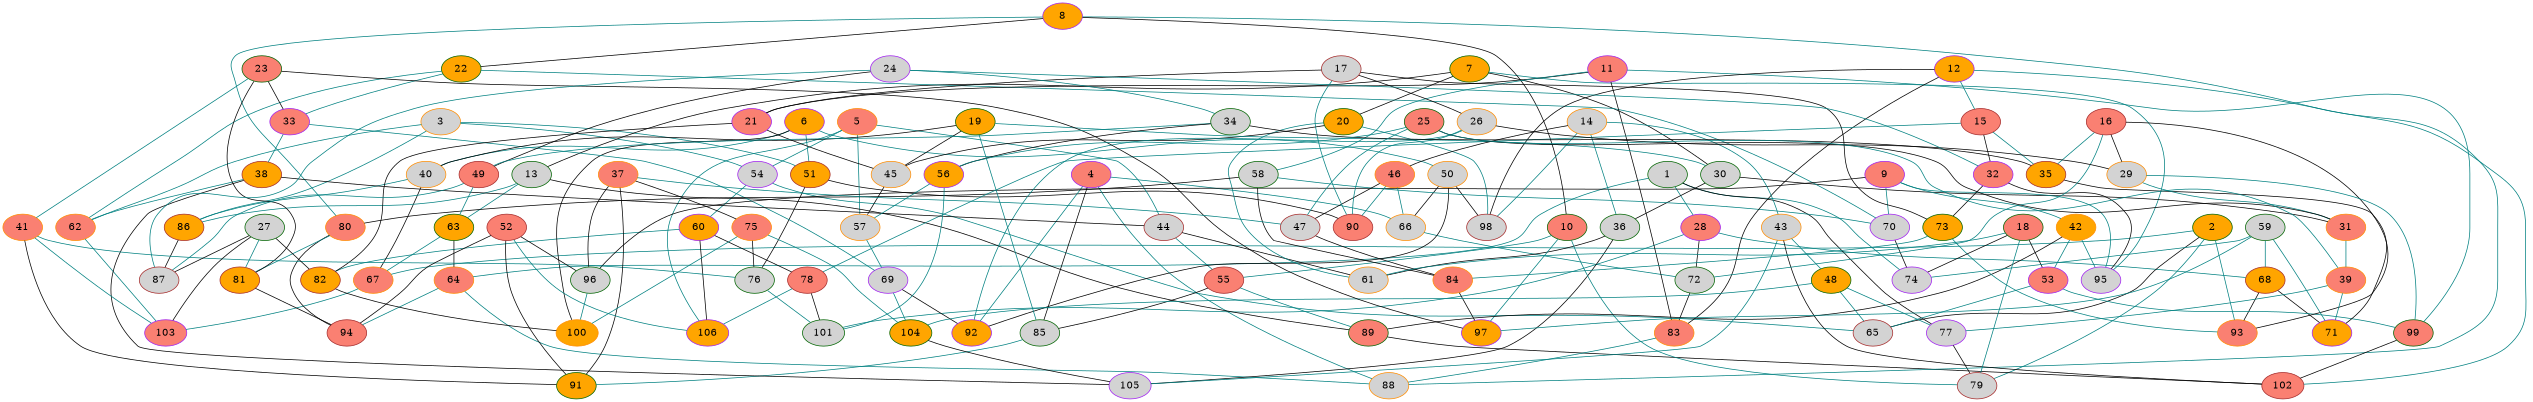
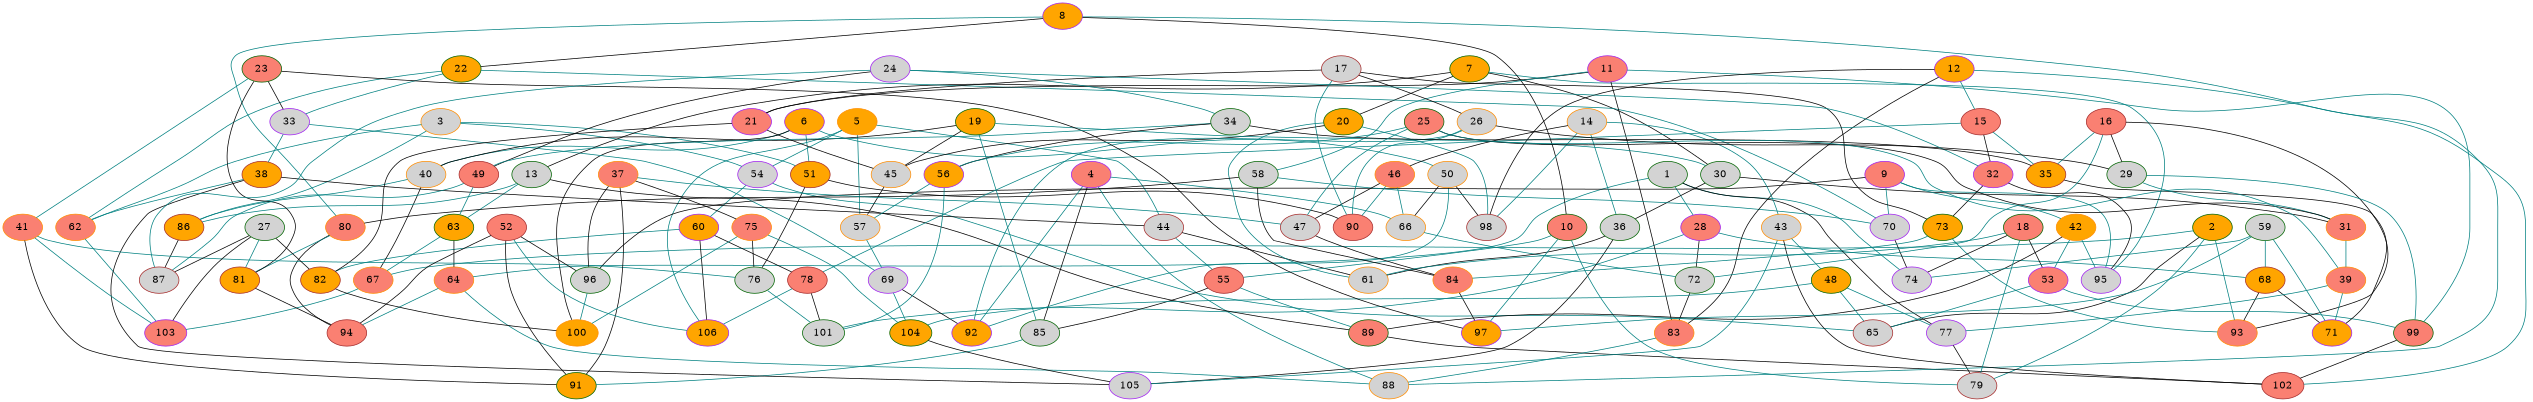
(290, 122) -> (290, 122)
(857, 122) -> (857, 122)
(2127, 175) -> (2127, 175)
(1186, 270) -> (1186, 270)
